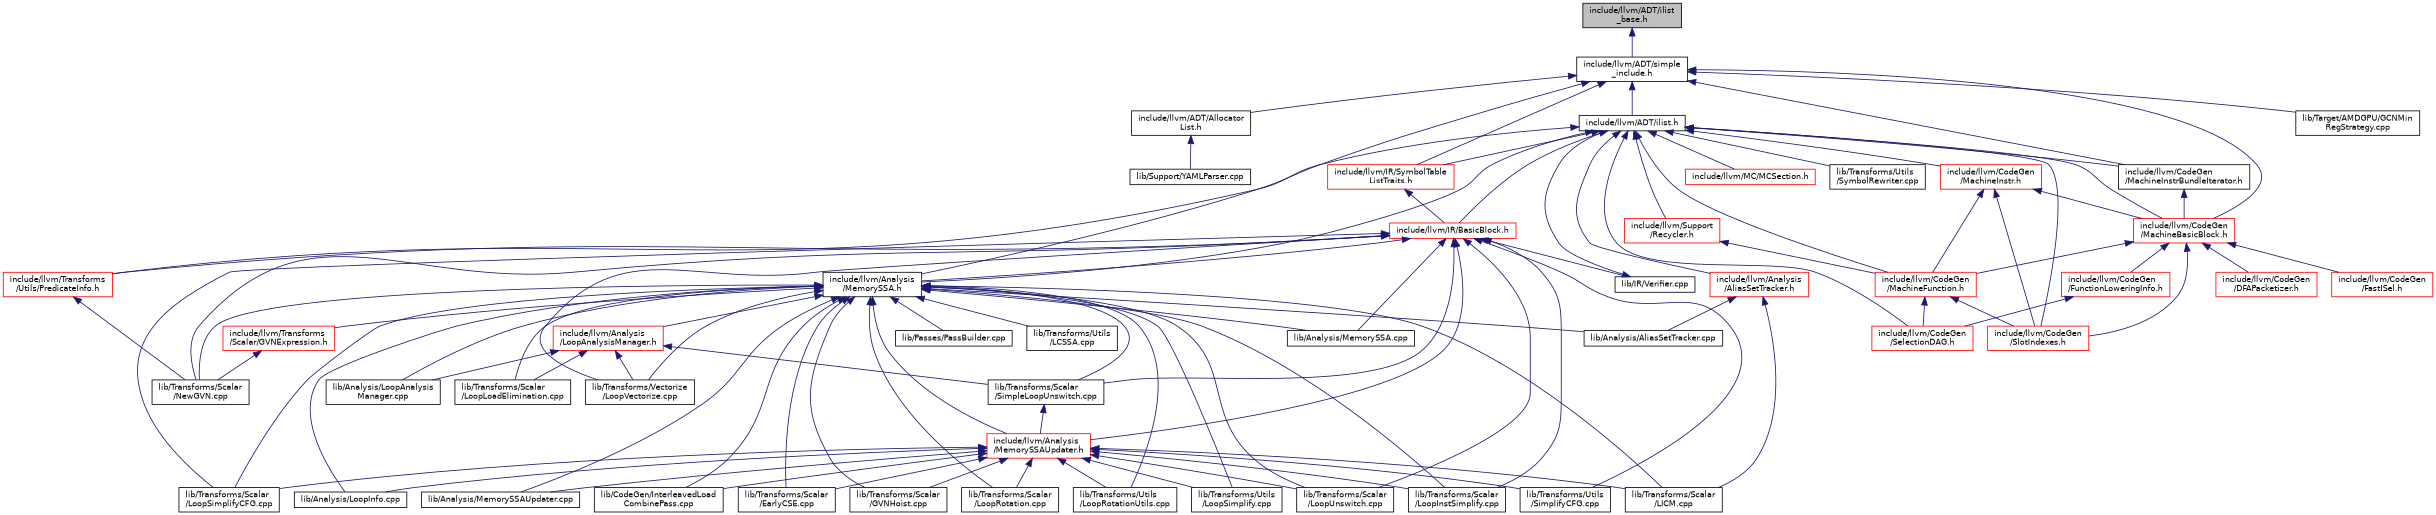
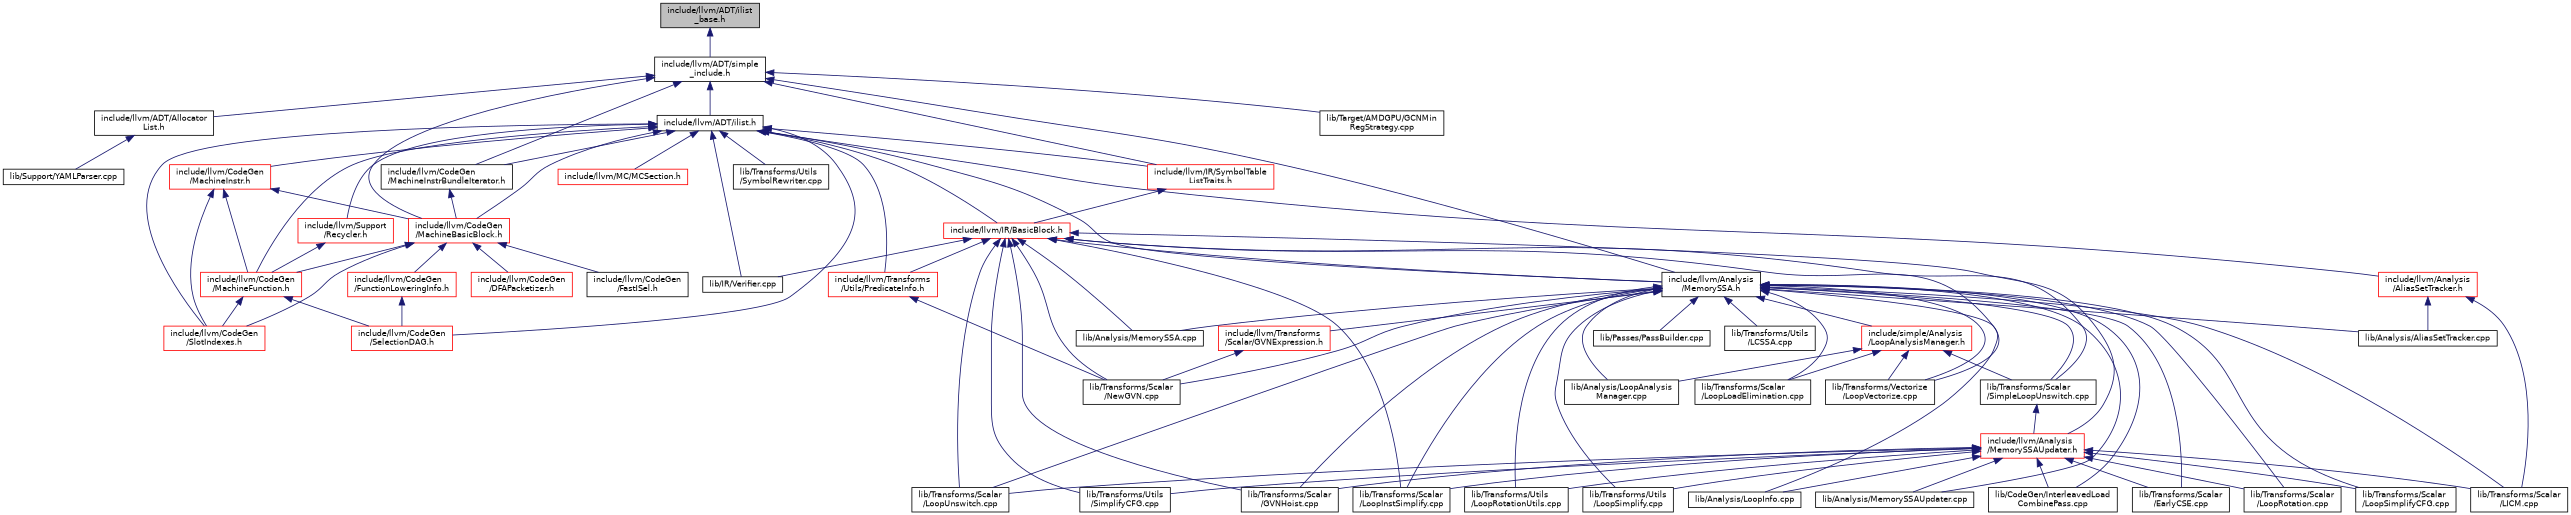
(1545, 210) -> (727, 208)
(663, 255) -> (1054, 430)
(2382, 285) -> (638, 285)
(608, 338) -> (1917, 338)
(922, 386) -> none
